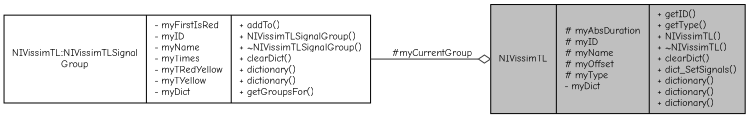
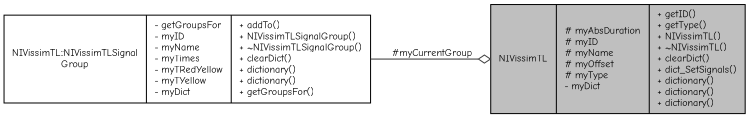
(187, 25) -> (188, 25)
